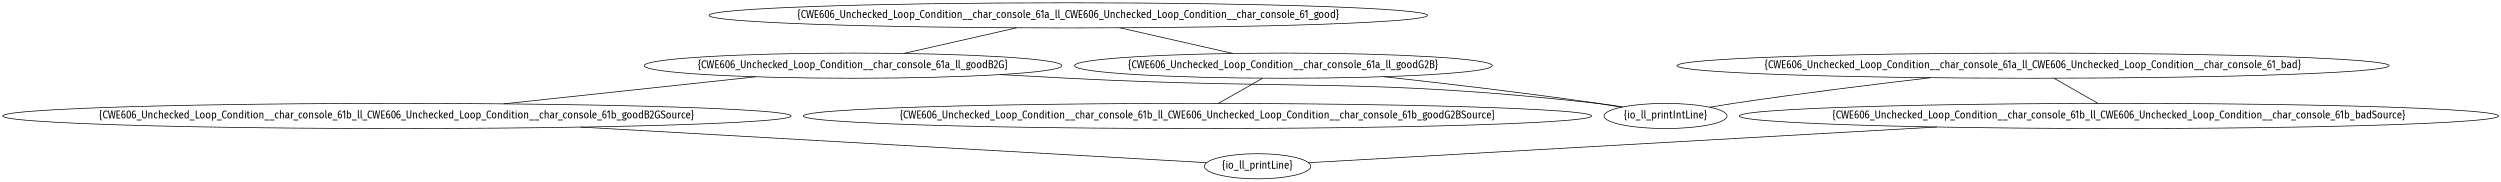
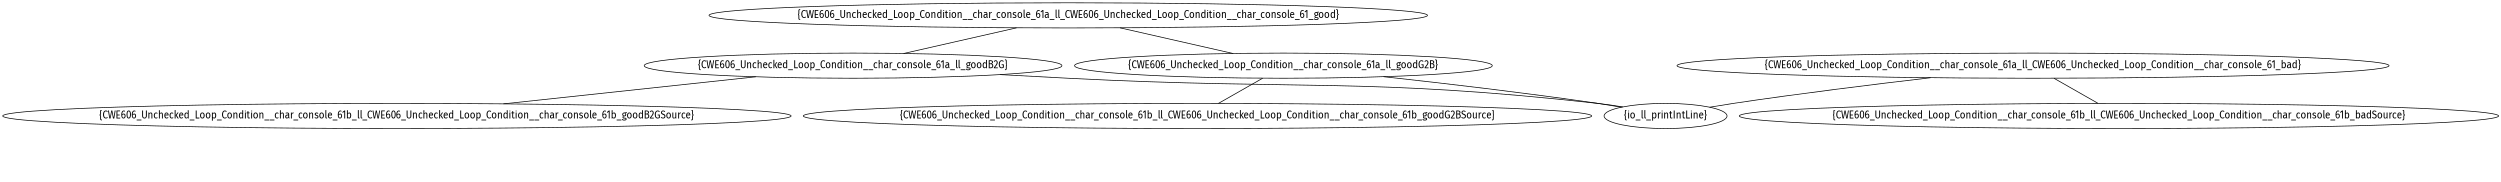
(1258, 166) -> none
